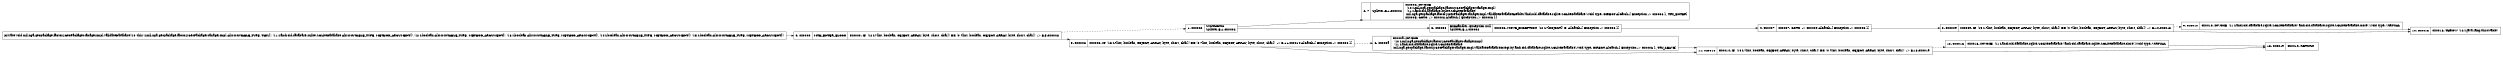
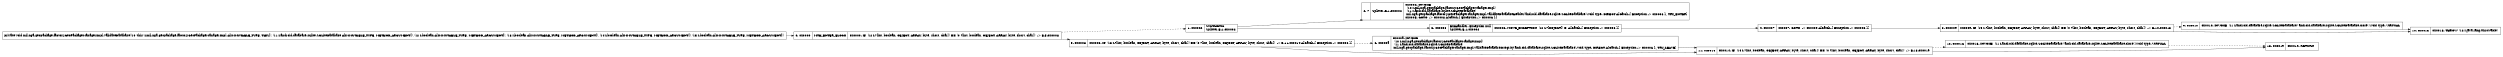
(2216, 46) -> (2216, 46)
